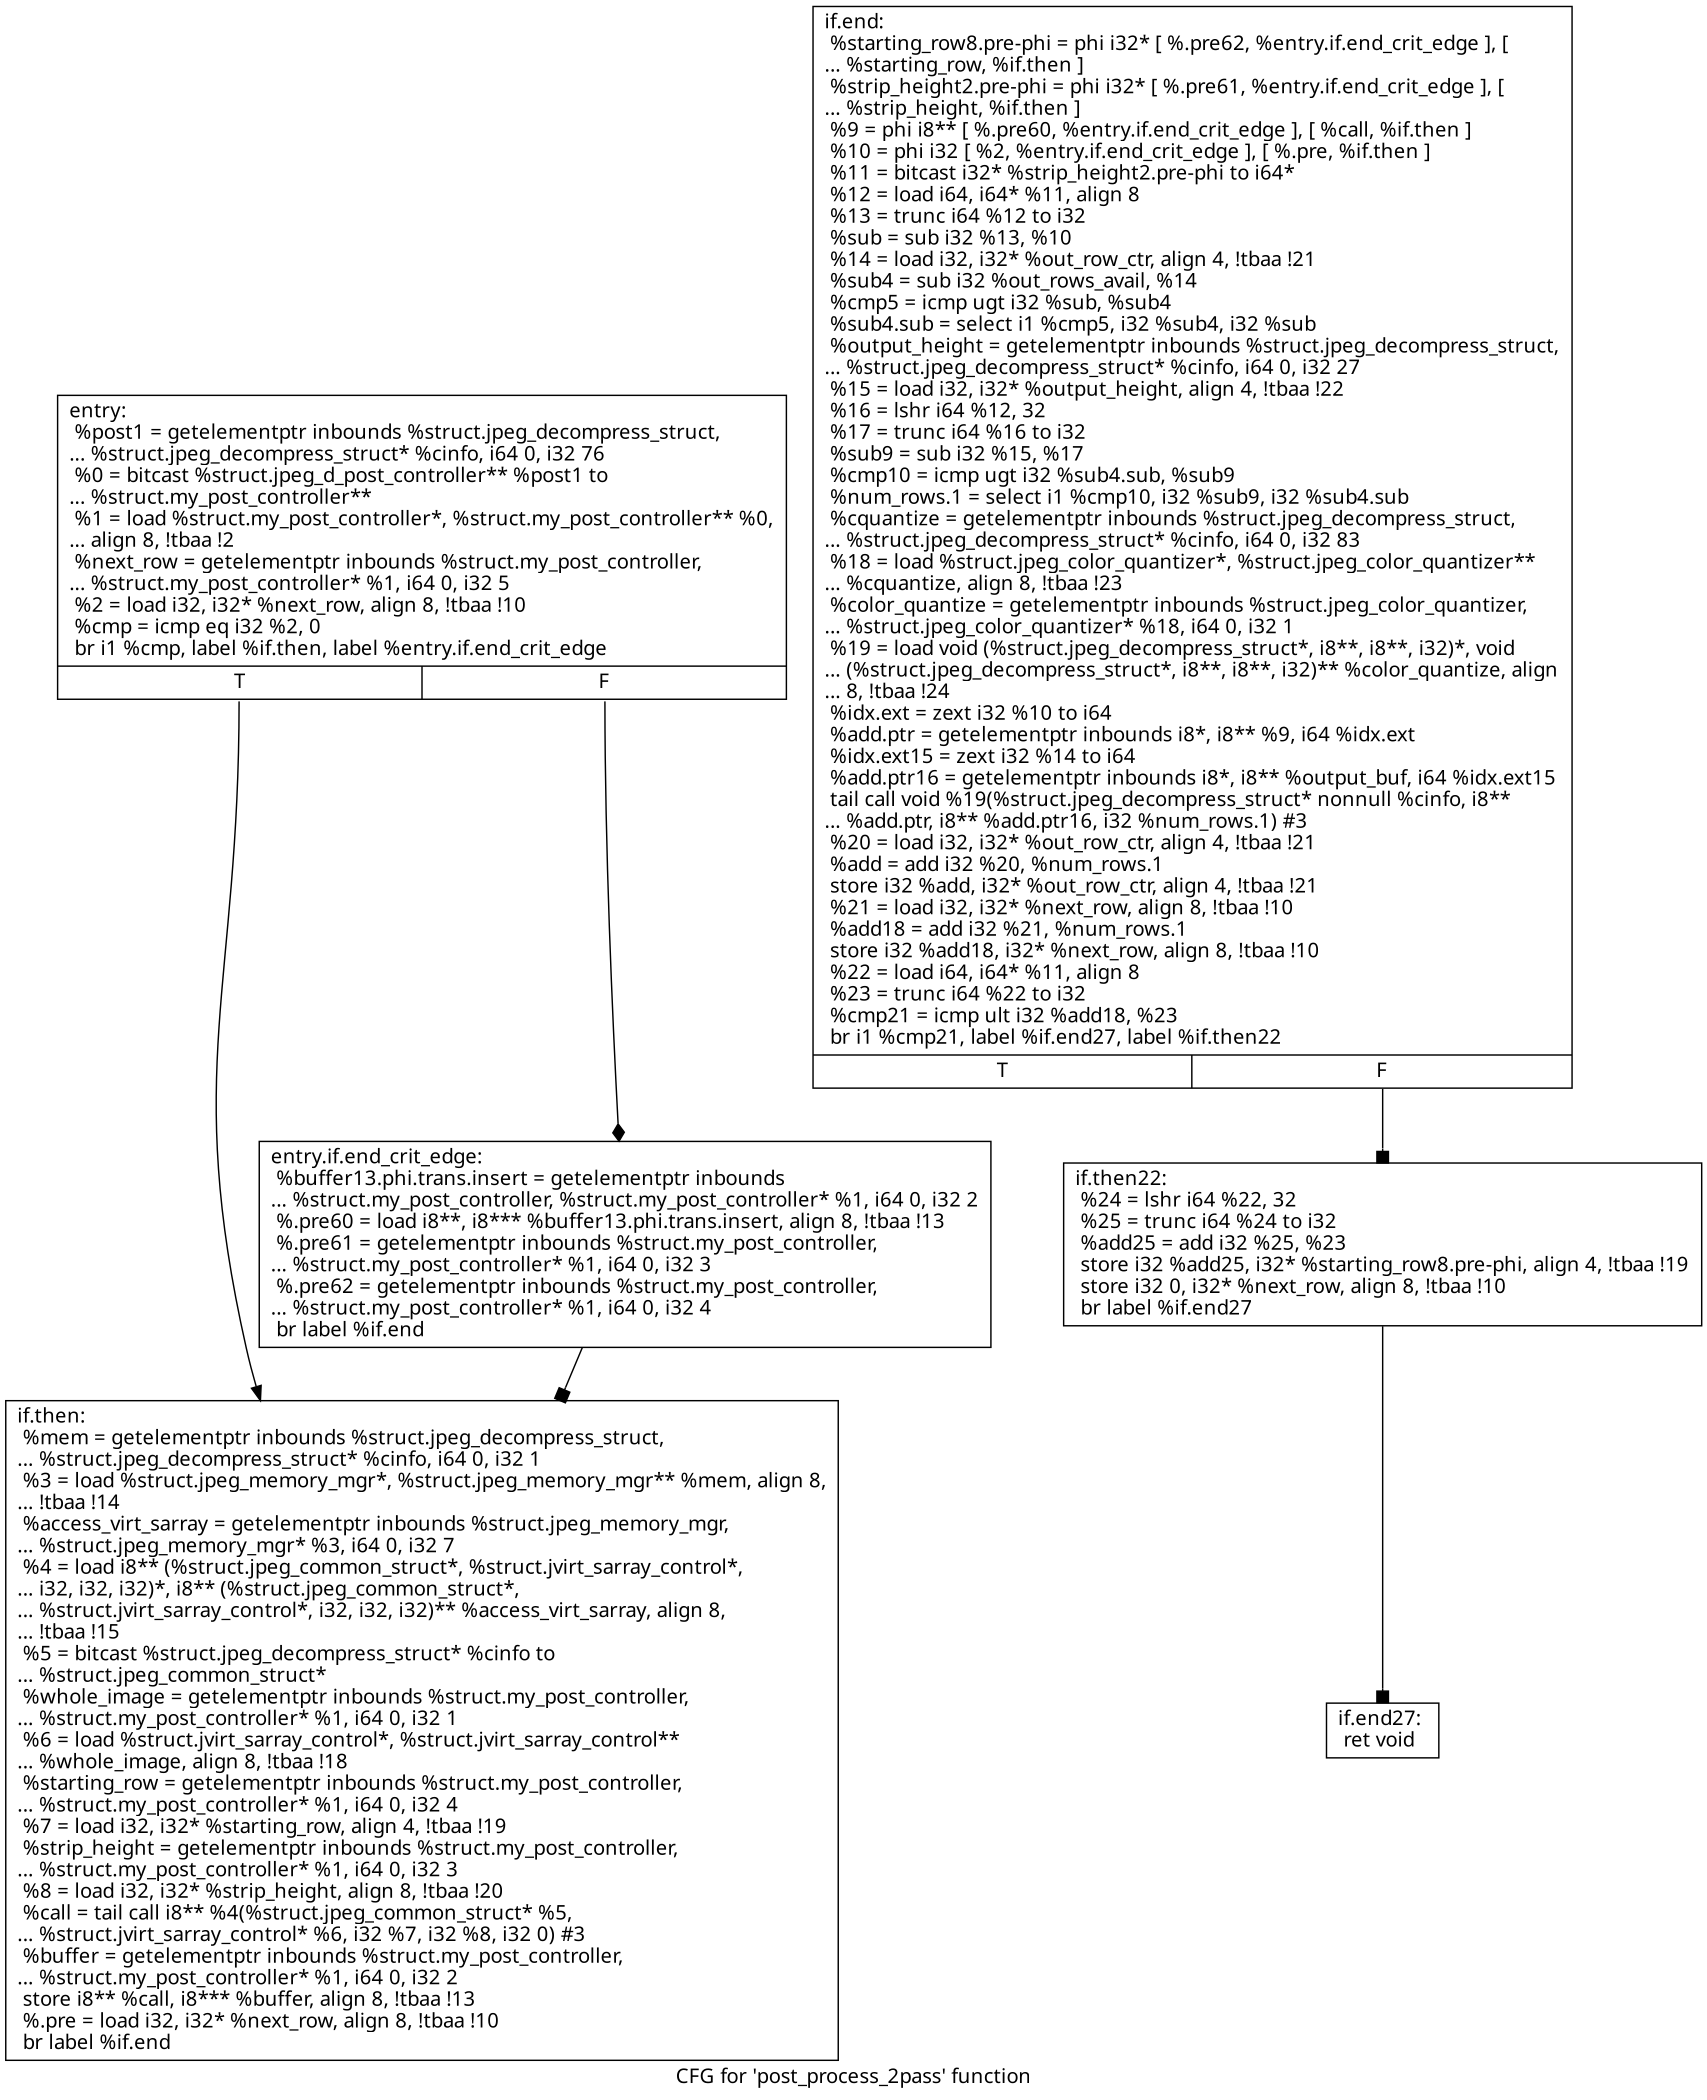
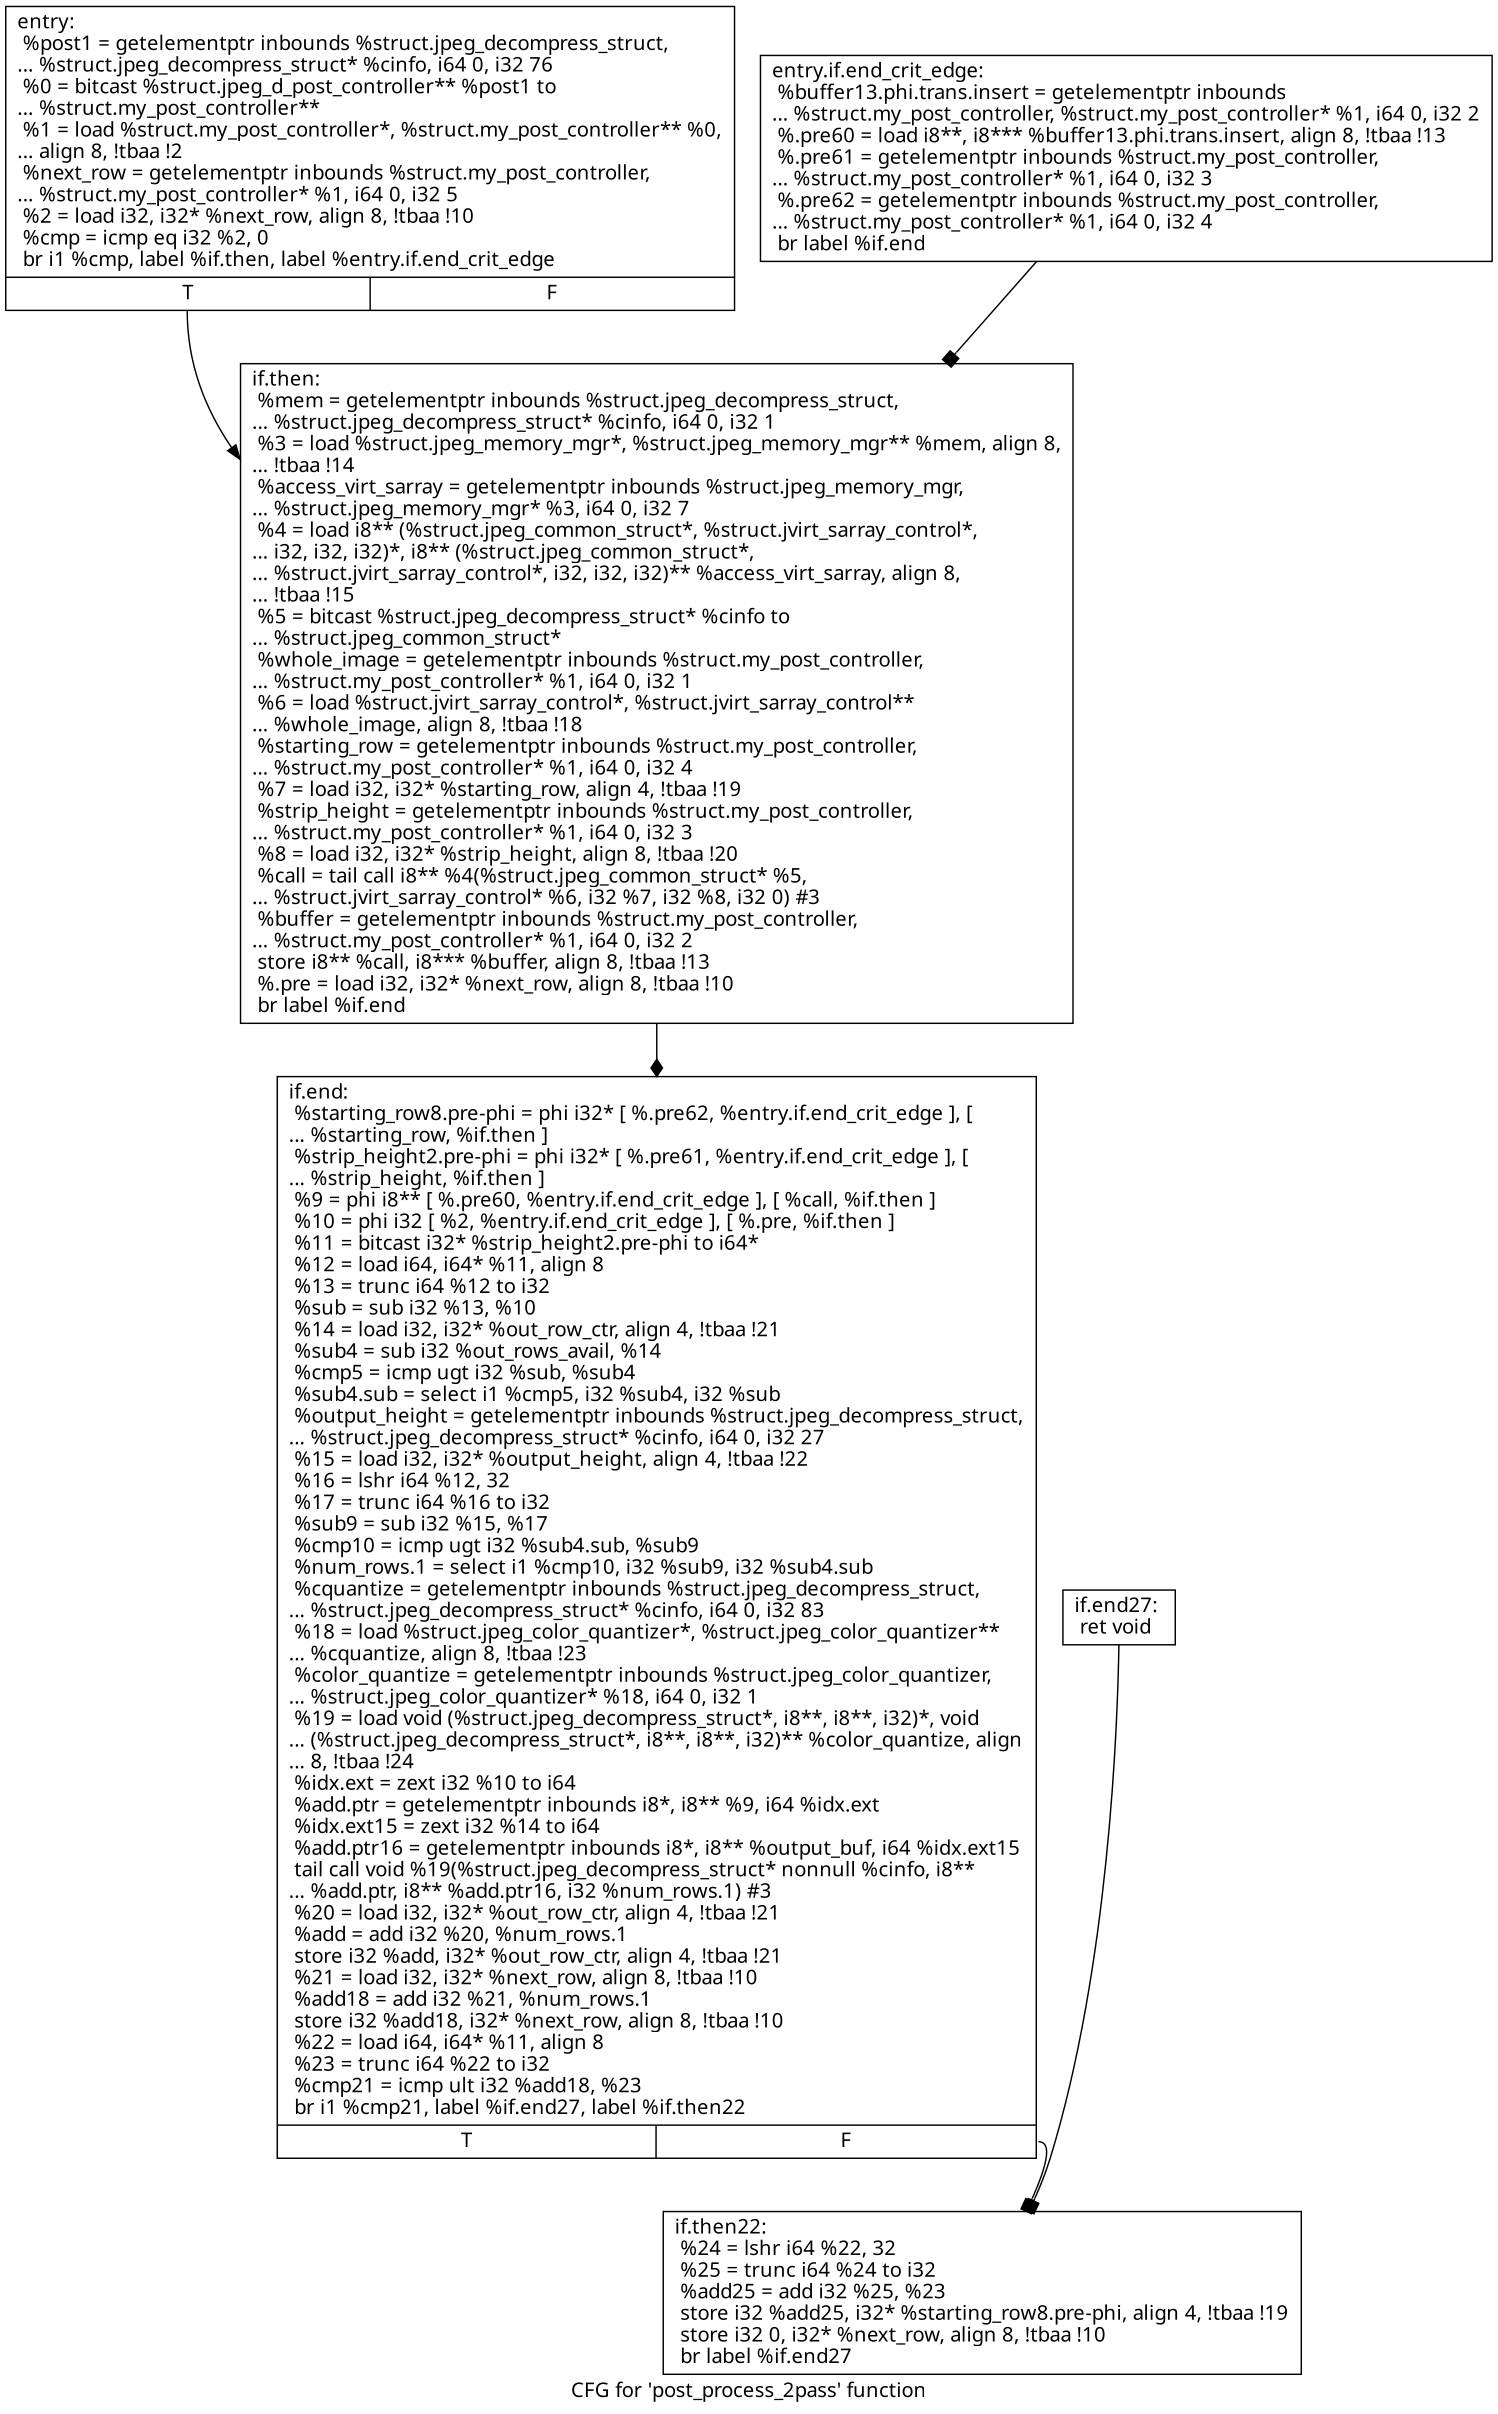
(609, 912) -> none
none -> (657, 1041)
(1383, 1507) -> (1098, 1925)
